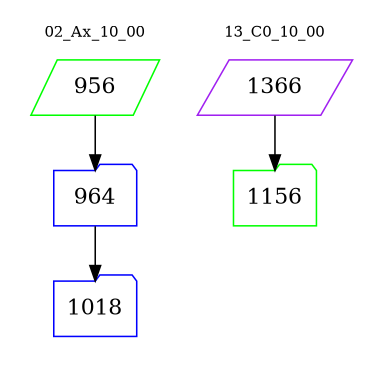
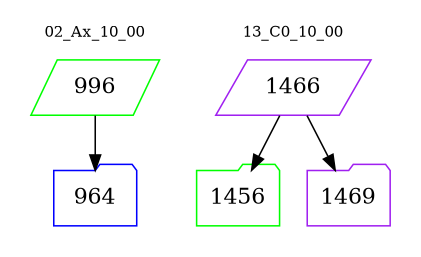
(95, 88) -> (95, 88)
(275, 88) -> (293, 88)
(275, 198) -> (238, 198)
none -> (349, 198)
(95, 309) -> none
